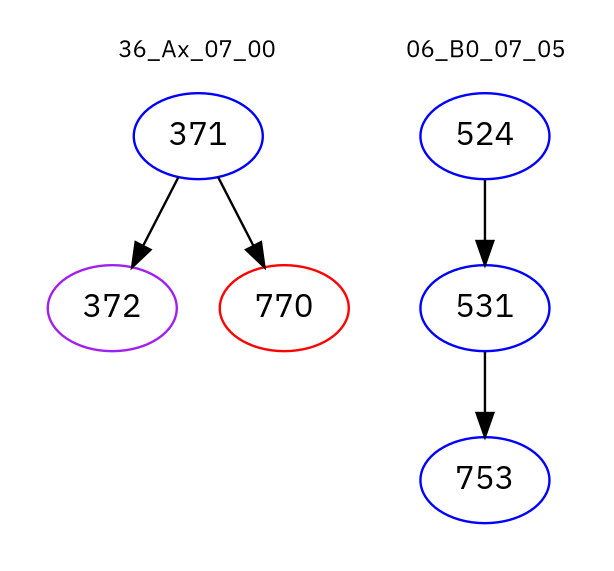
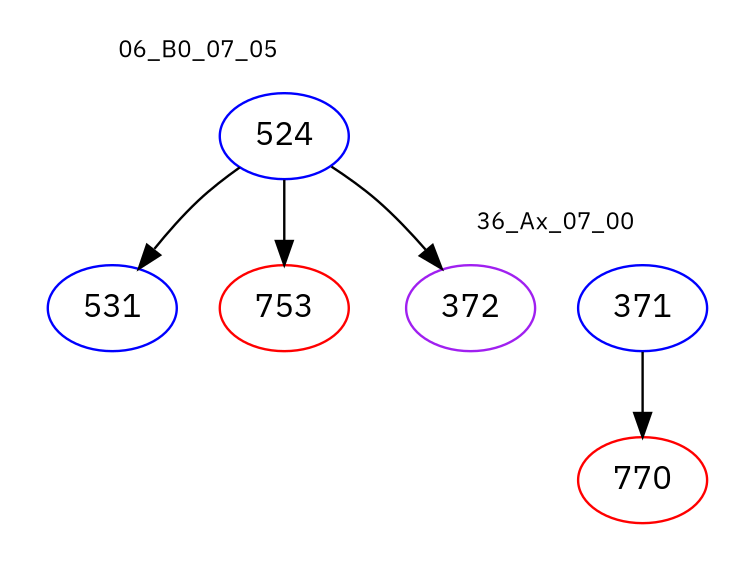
(161, 211) -> (402, 224)
(485, 382) -> (284, 210)
(485, 480) -> (284, 308)
